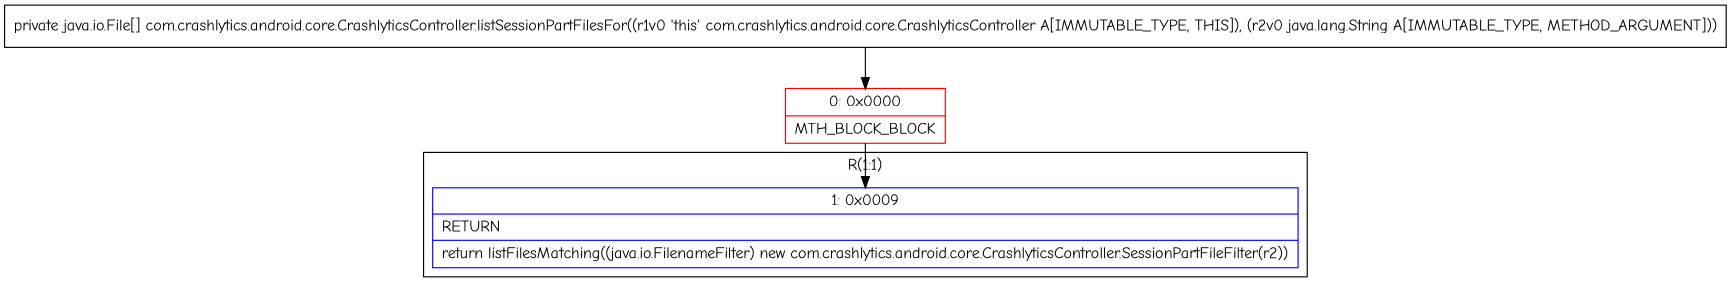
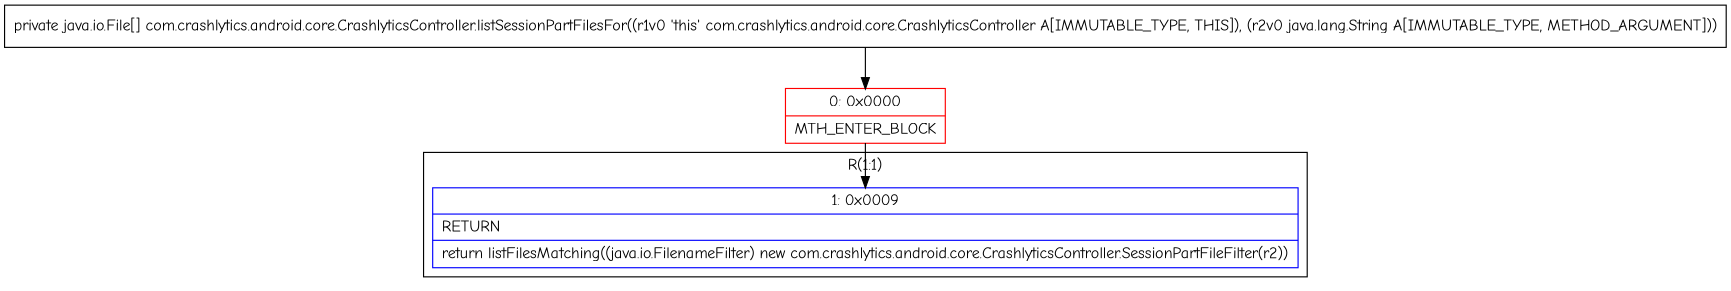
(865, 129) -> (865, 129)
